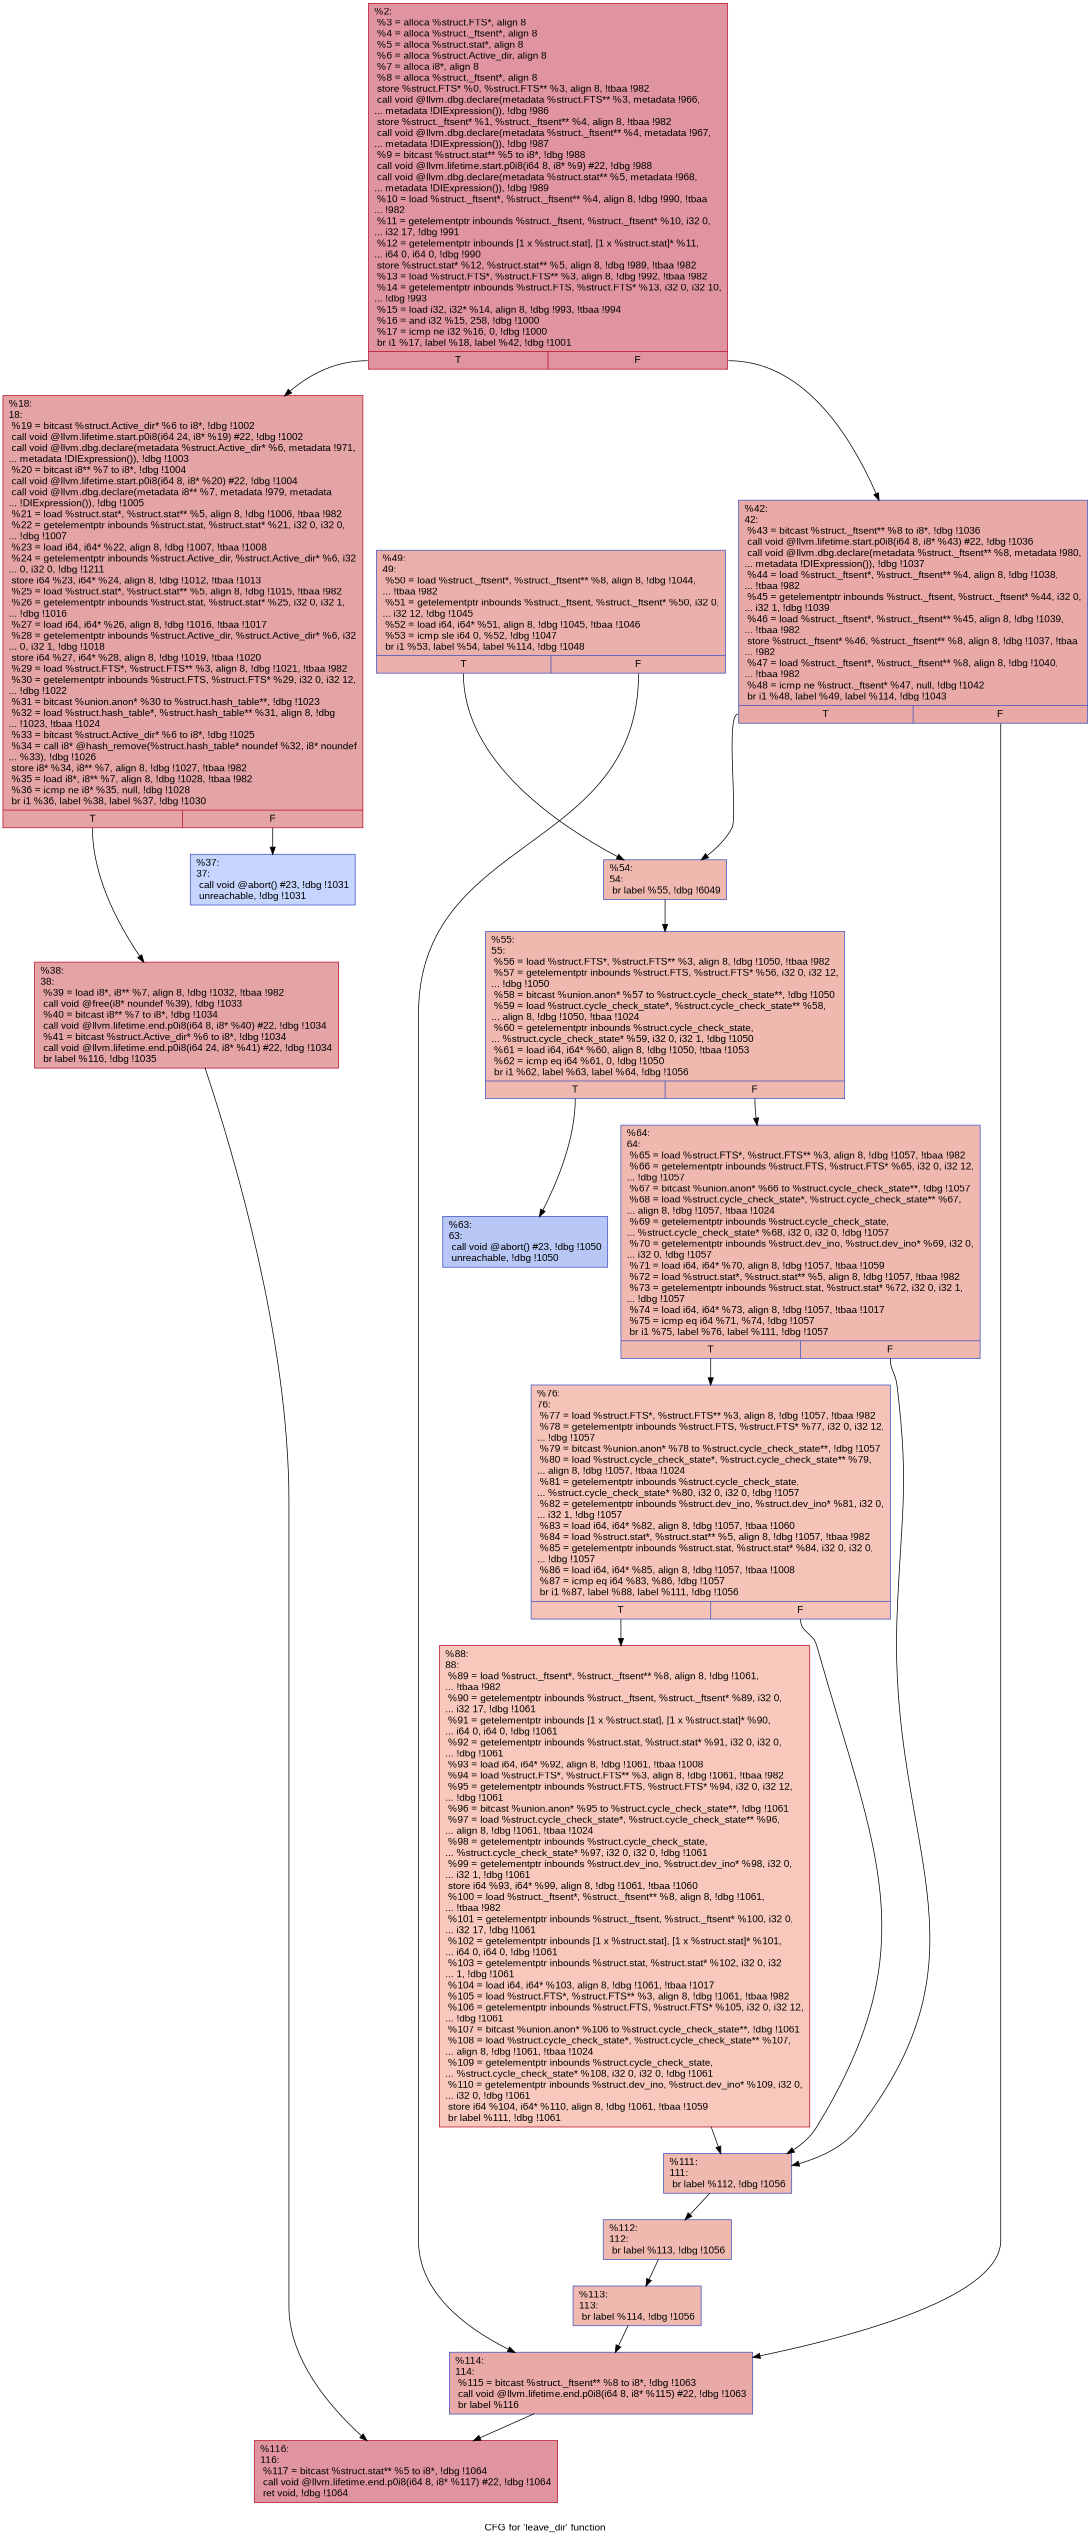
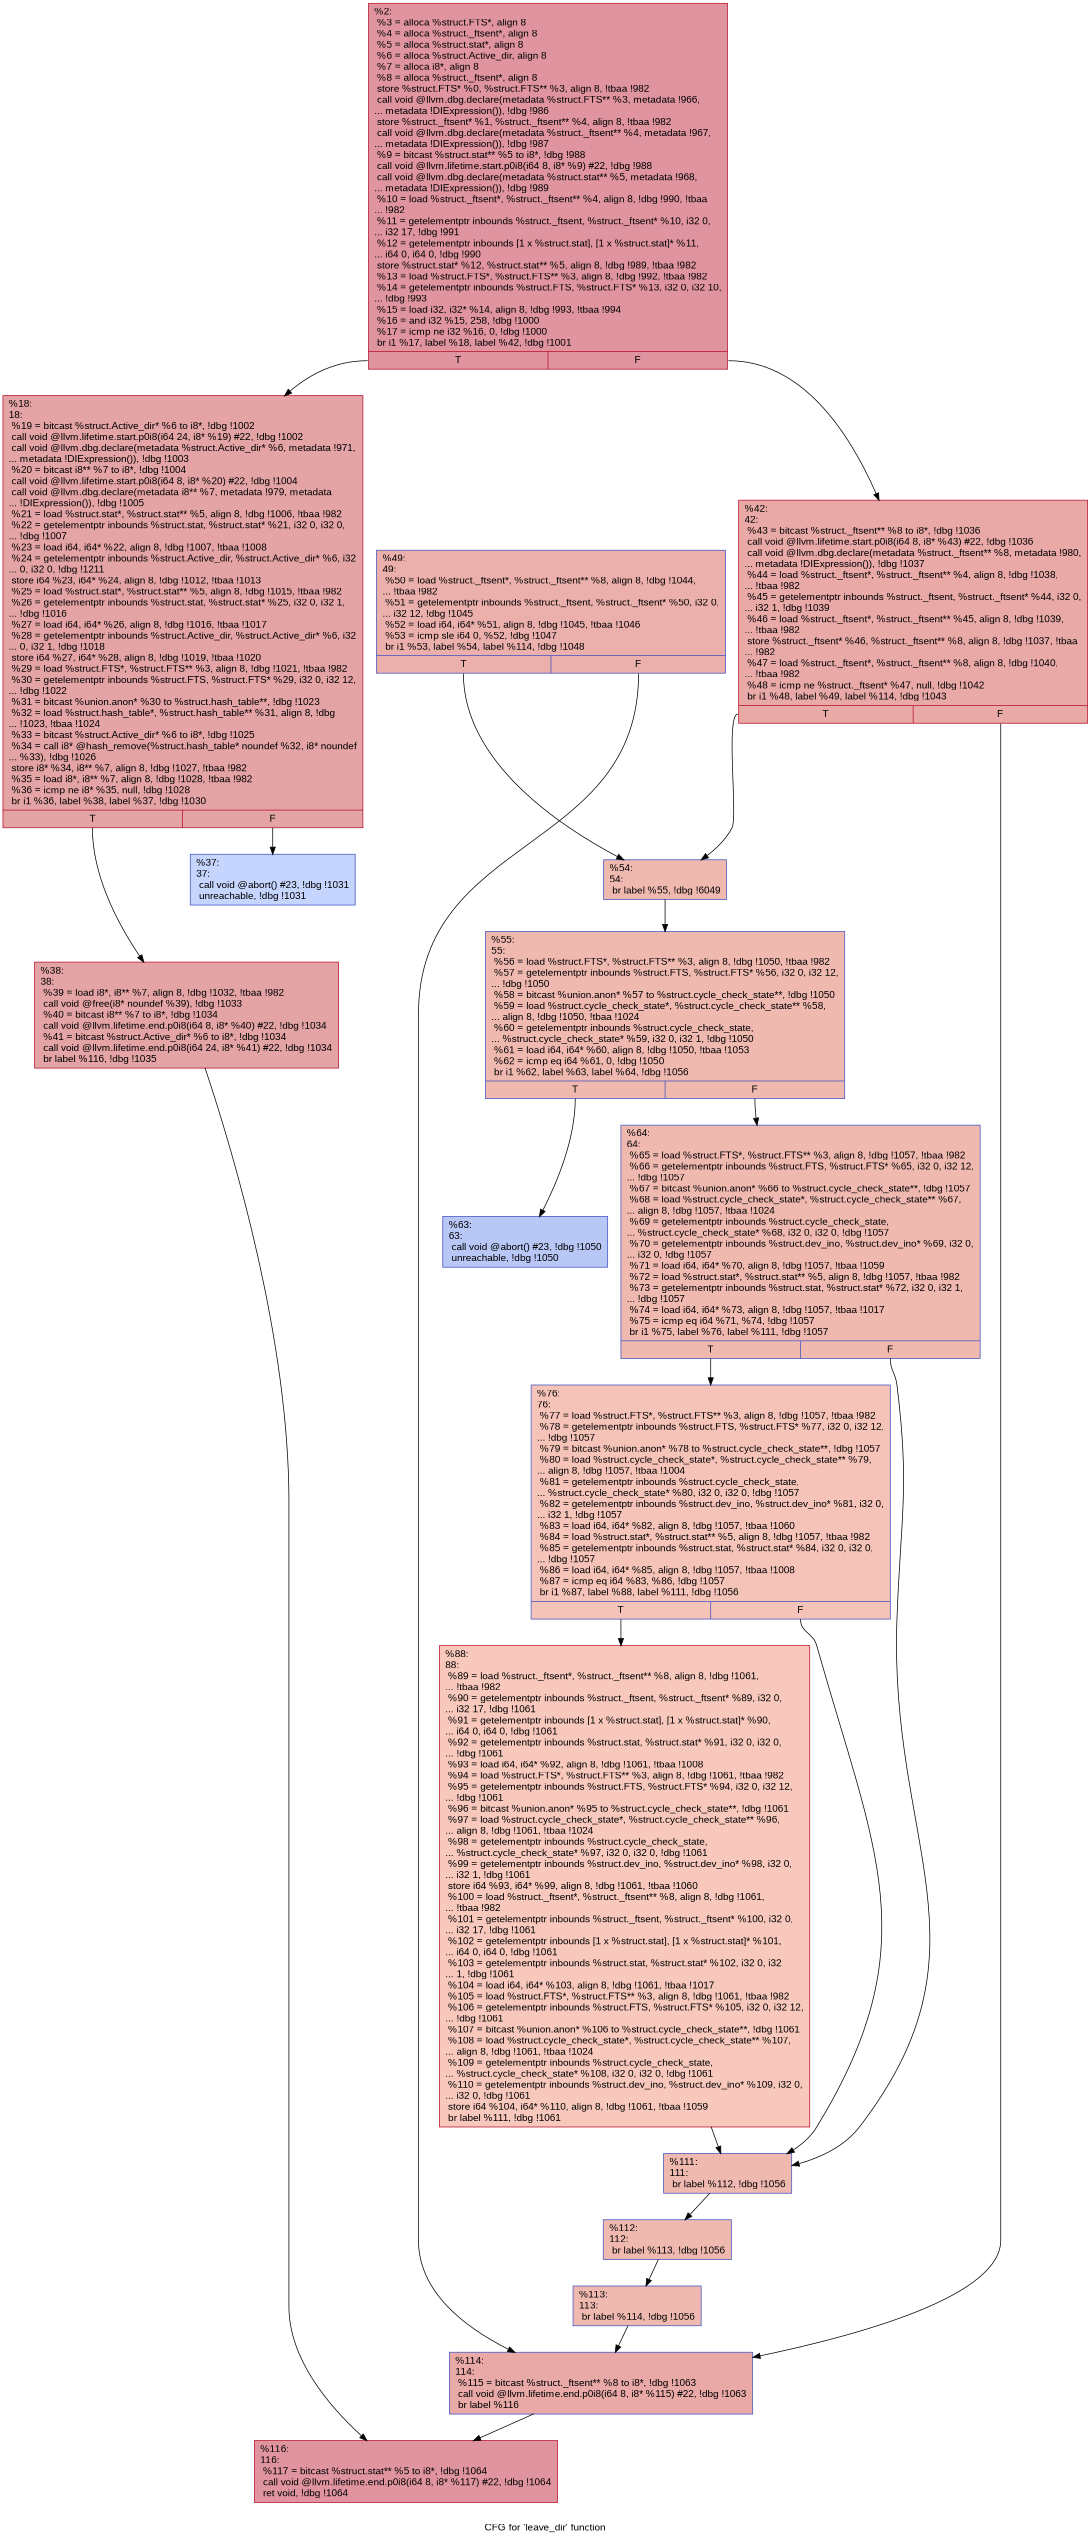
(913, 612) -> (913, 612)
(611, 1471) -> (611, 1471)
